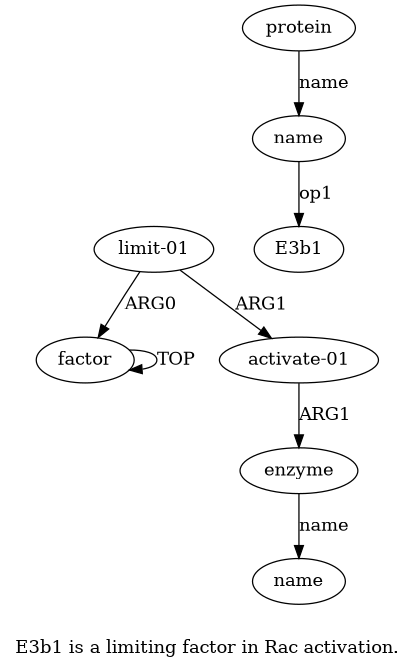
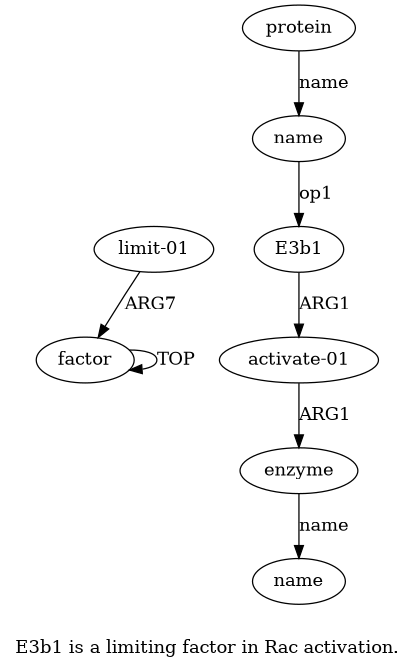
(221, 300) -> (299, 298)
(151, 305) -> (151, 305)
